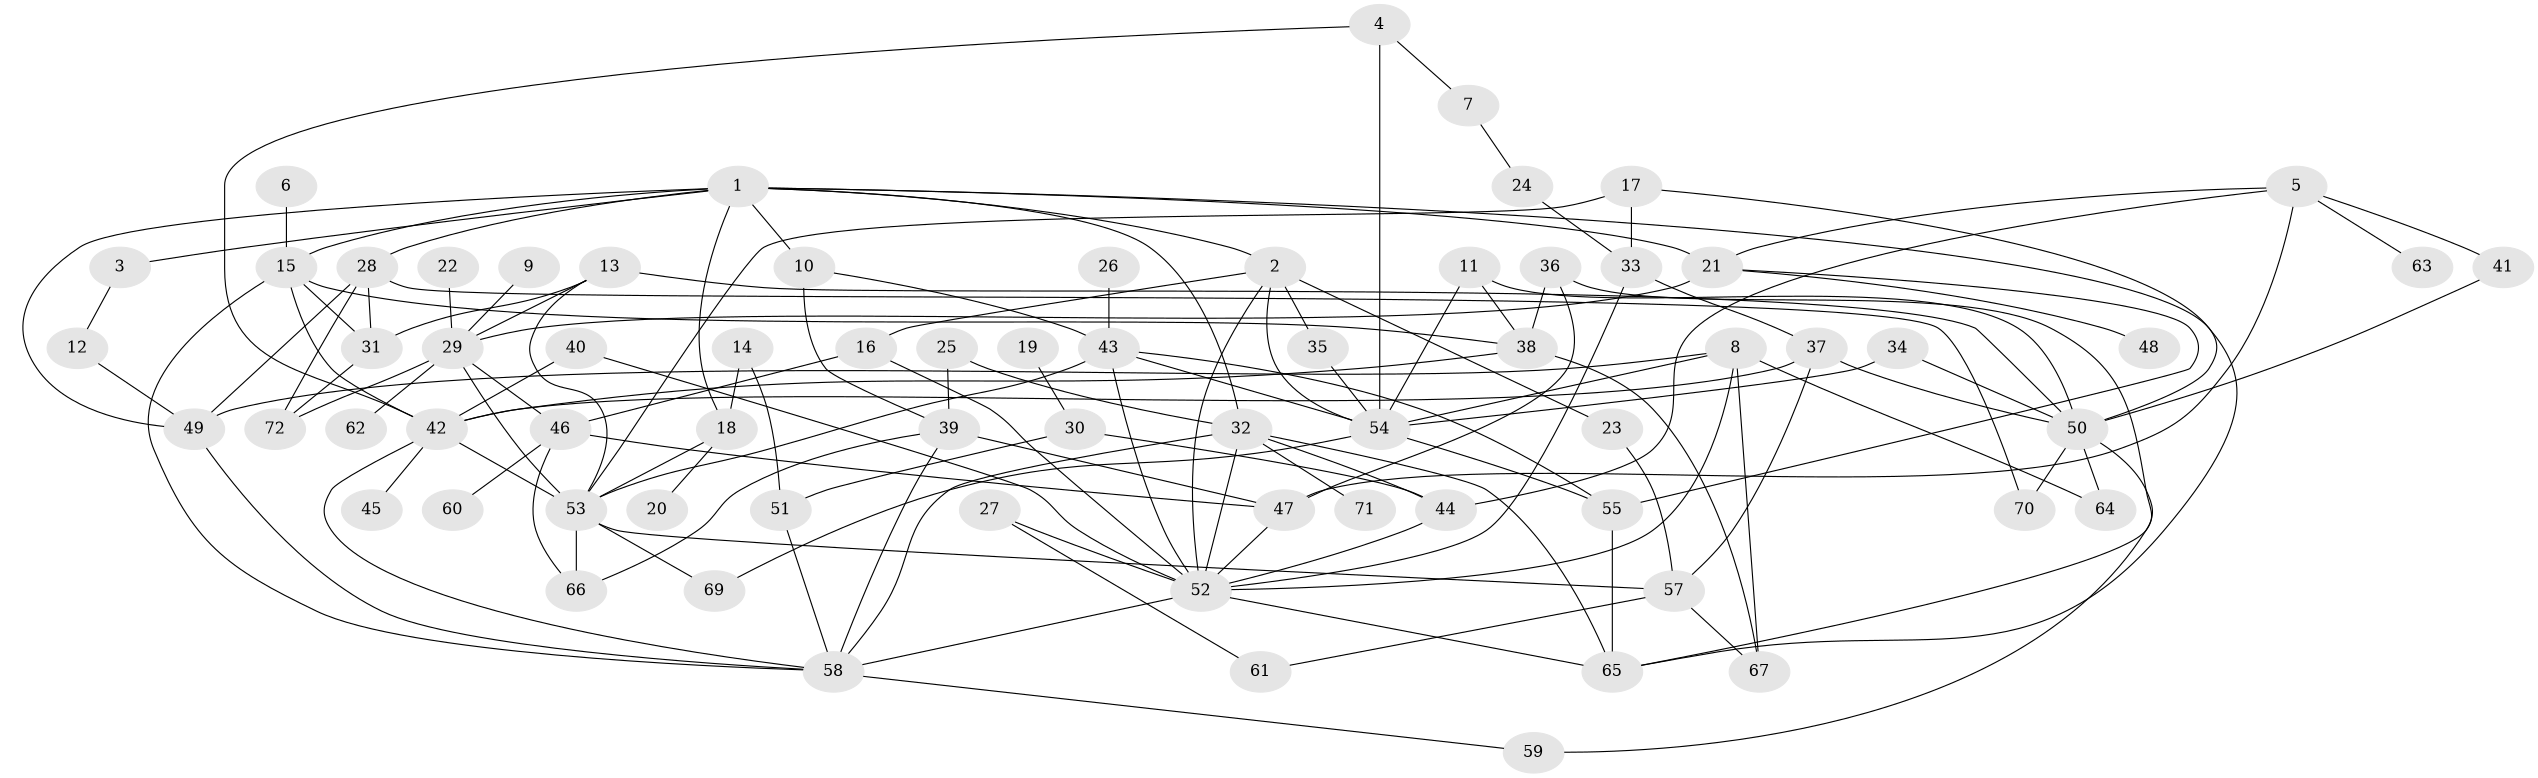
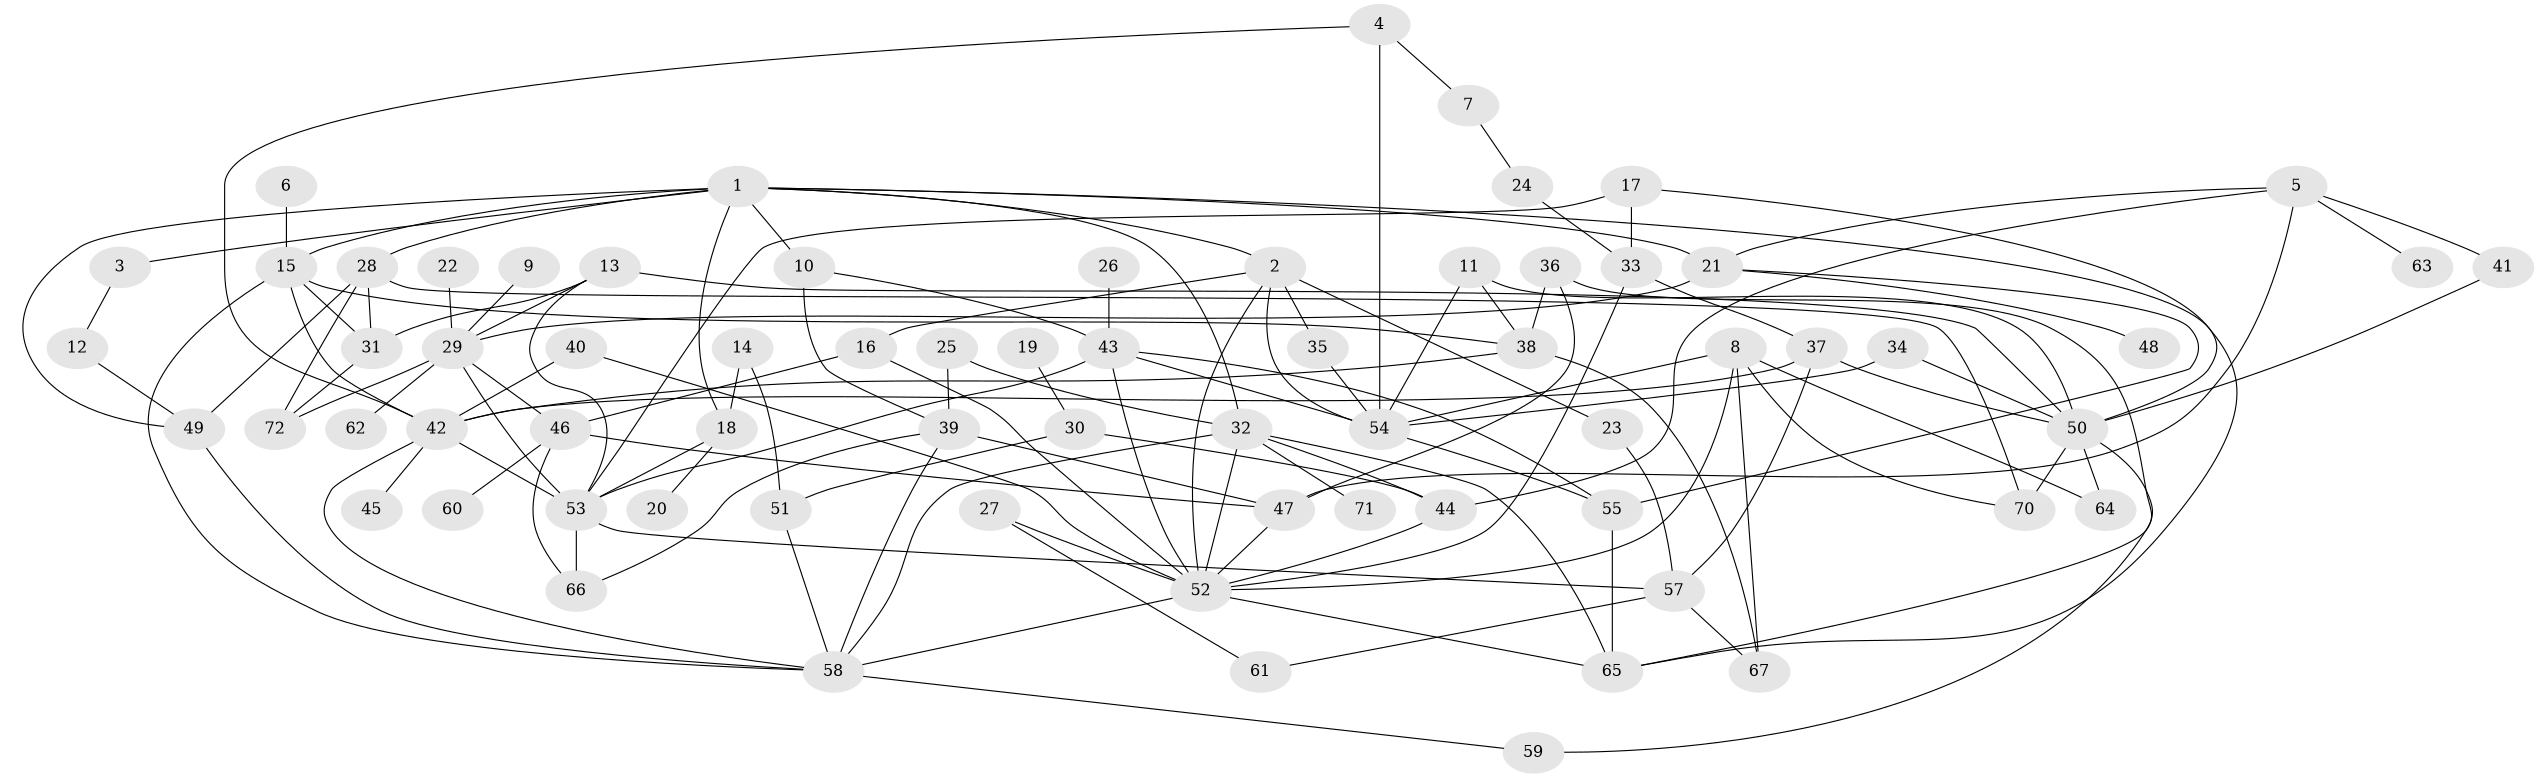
(960, 371) -> (1856, 464)
(715, 591) -> none
